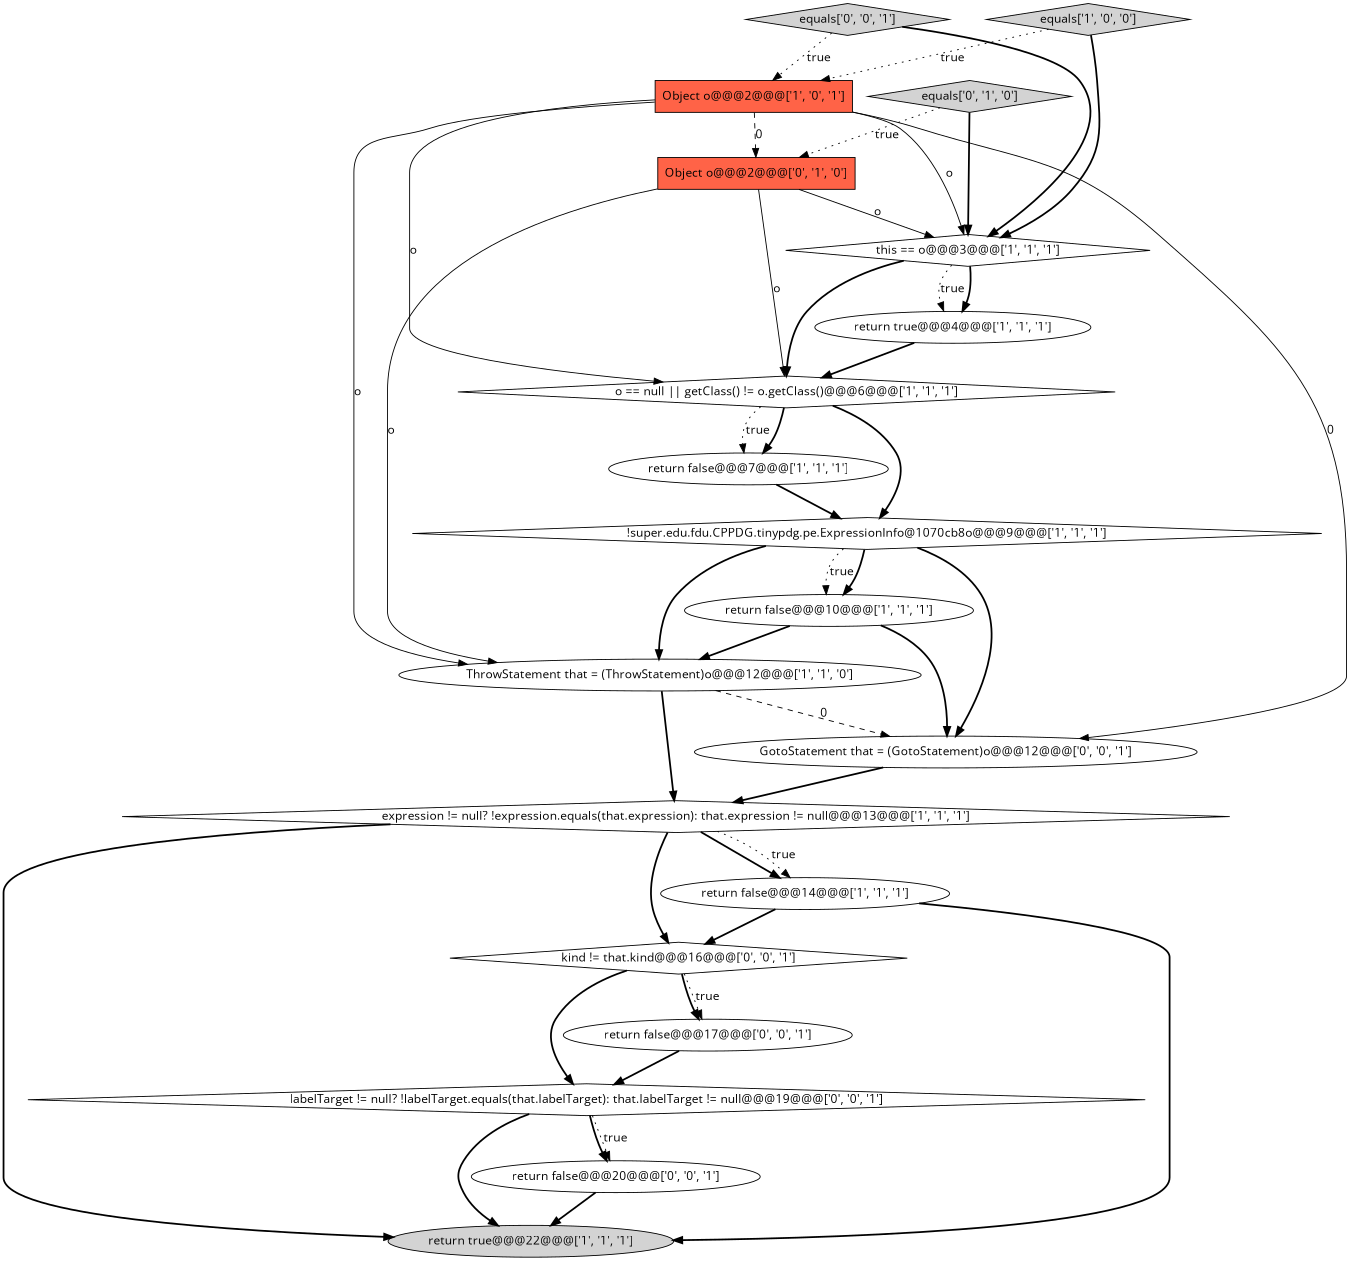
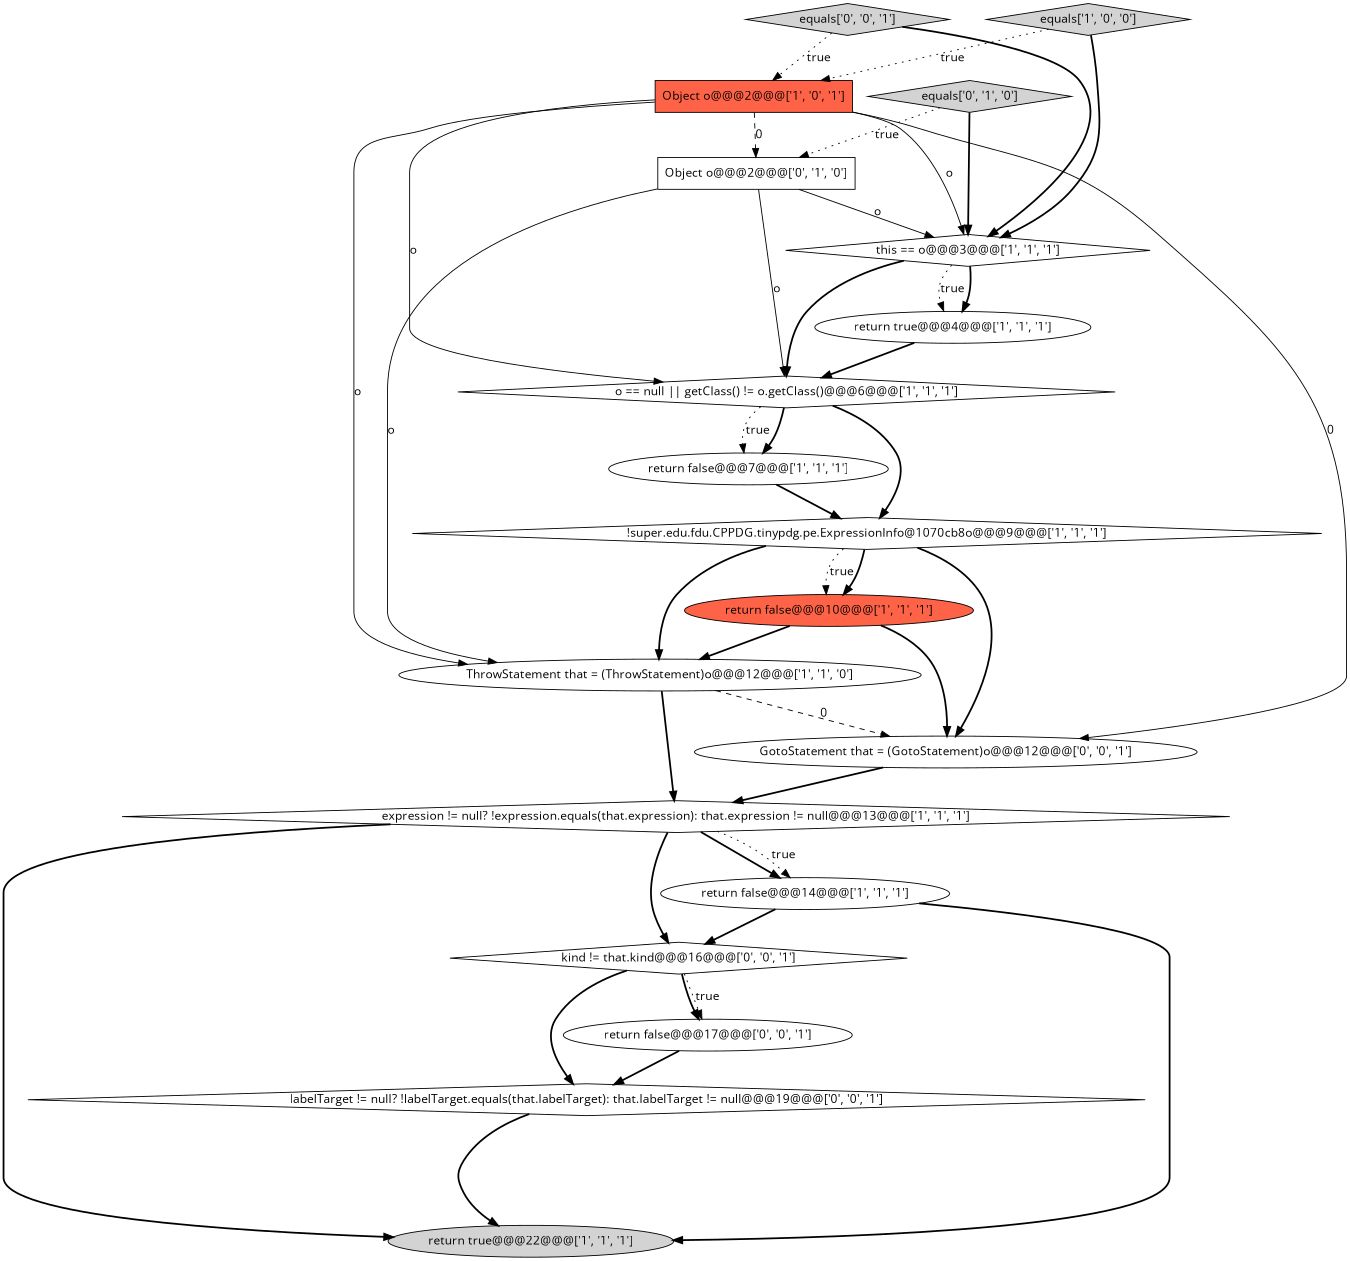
(756, 173) -> (756, 173)
(829, 610) -> (829, 610)
(616, 1177) -> none
